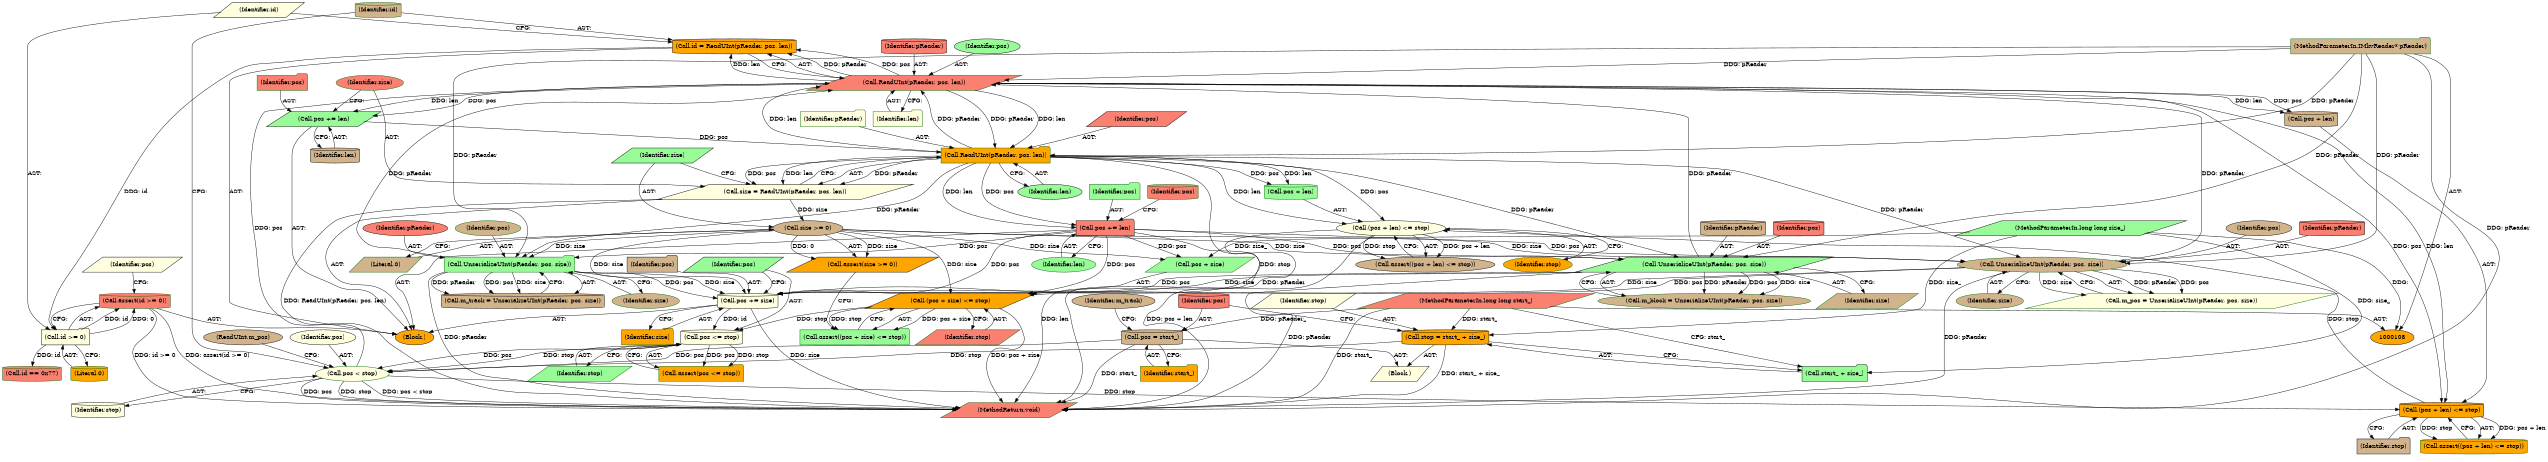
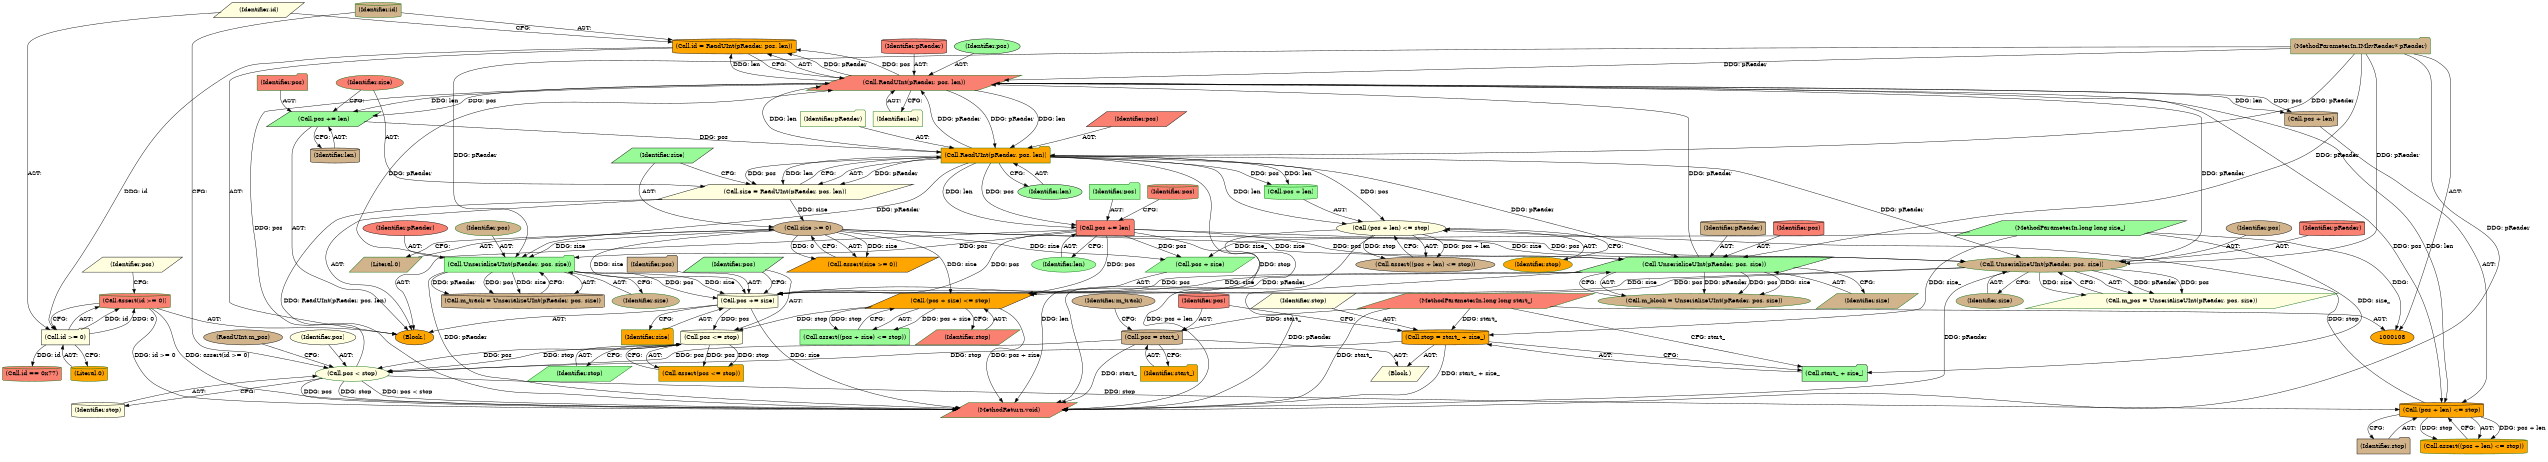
(836, 298) -> (823, 250)
(735, 319) -> (735, 319)
(1283, 319) -> (1283, 319)
